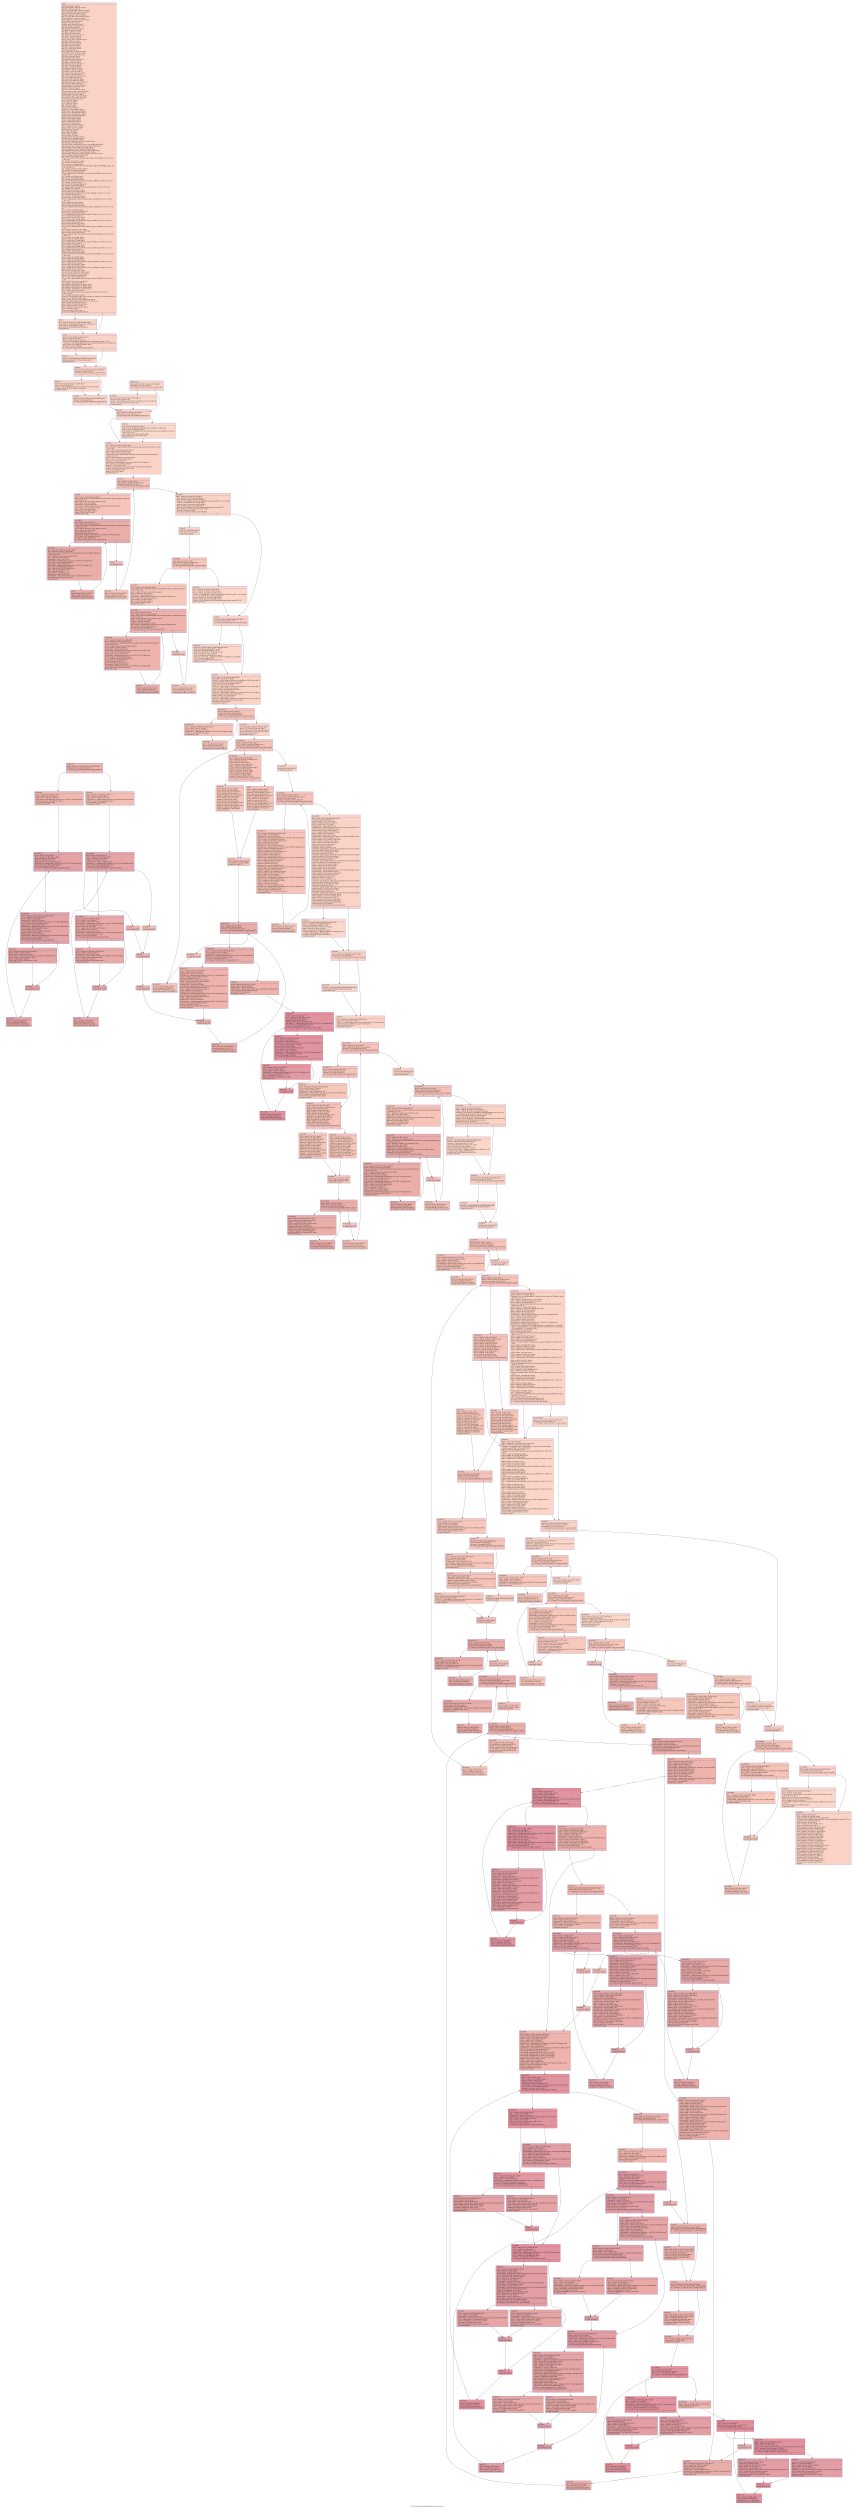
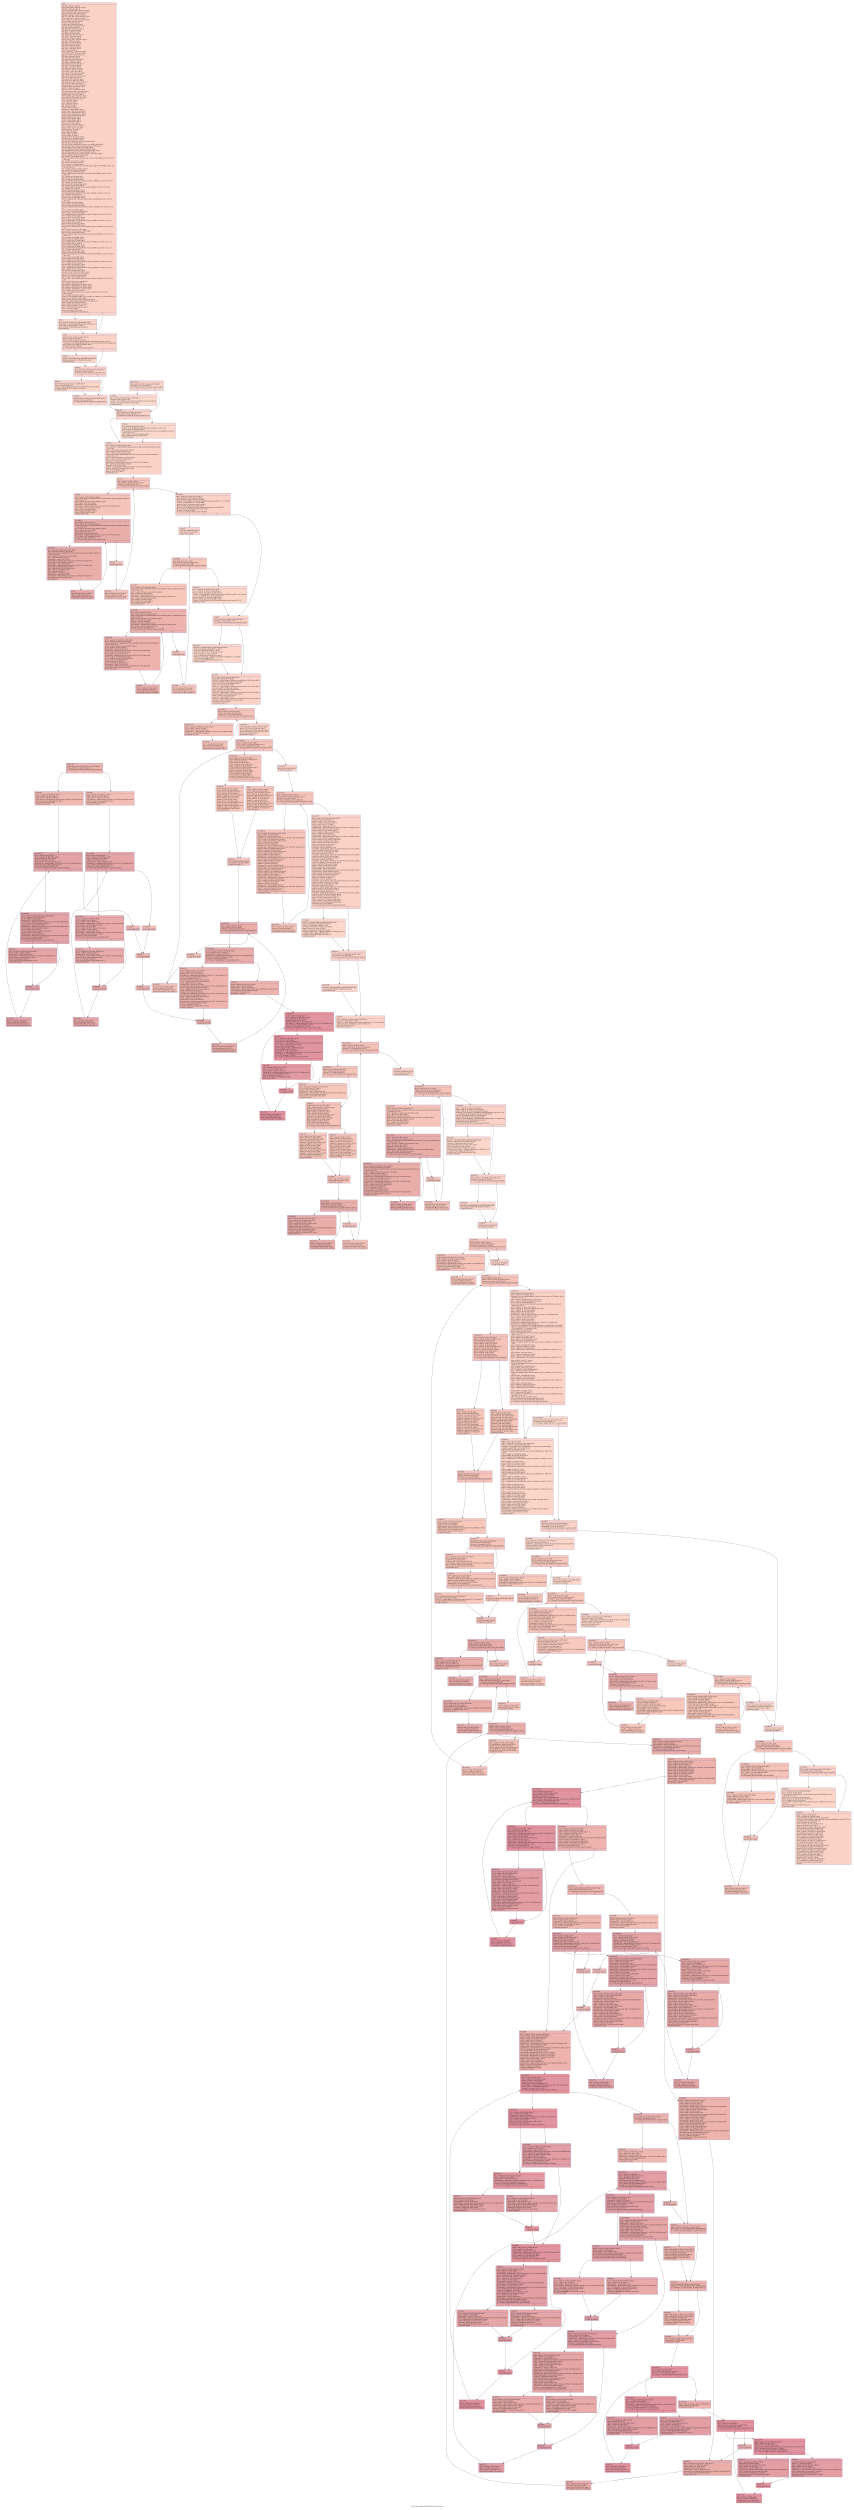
(485, 1405) -> (479, 1385)
